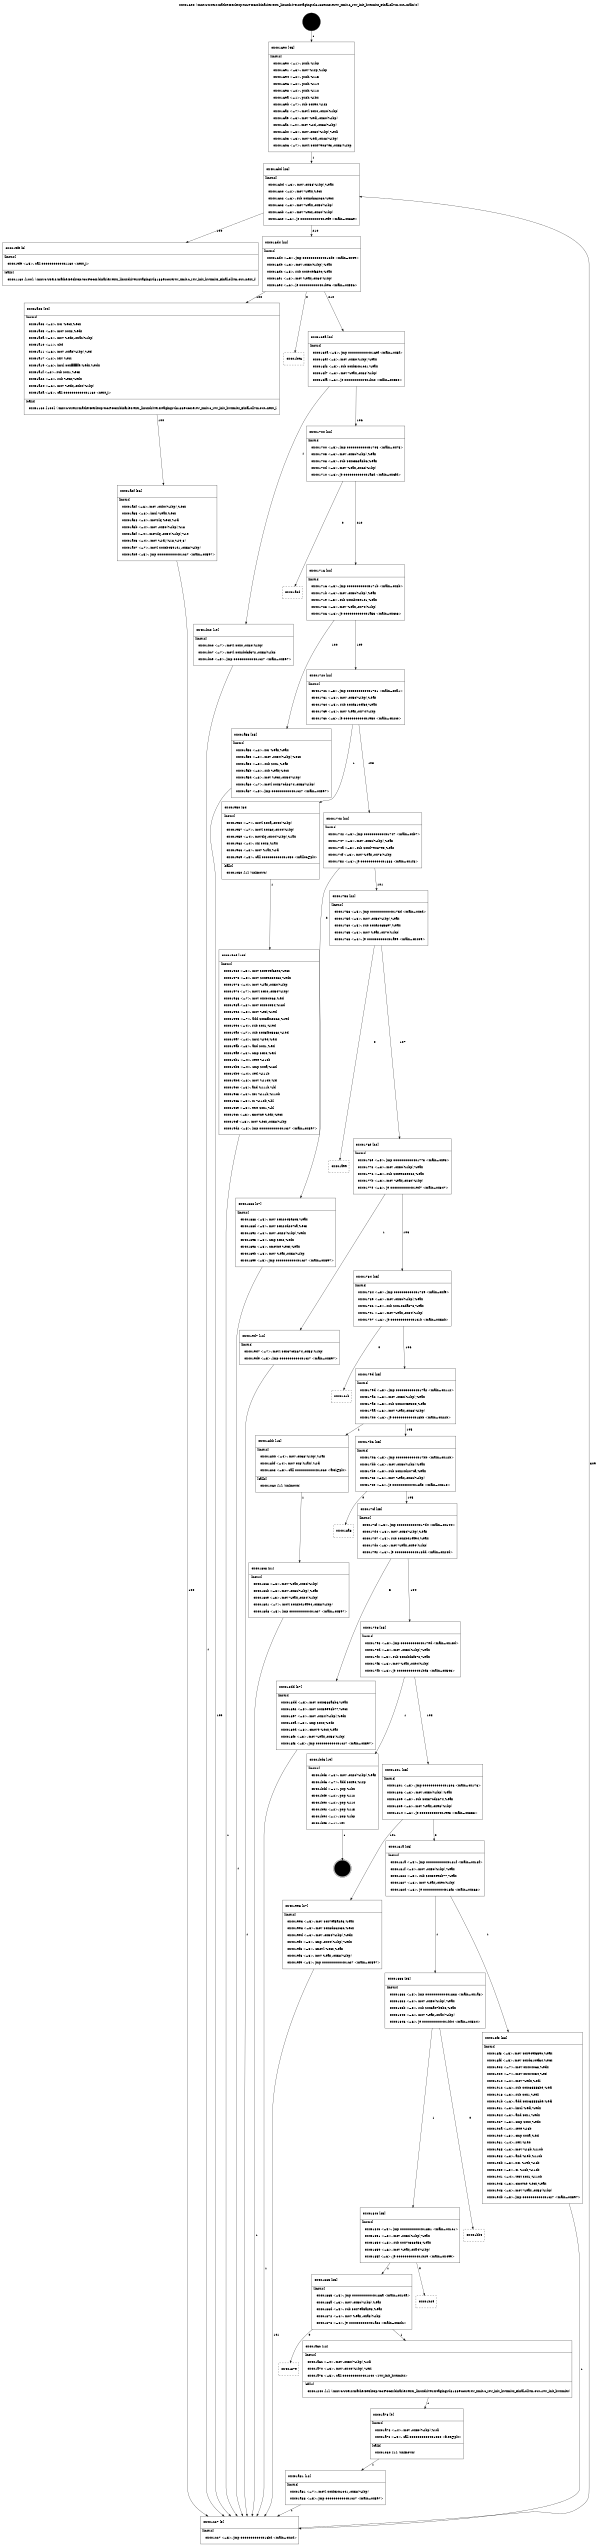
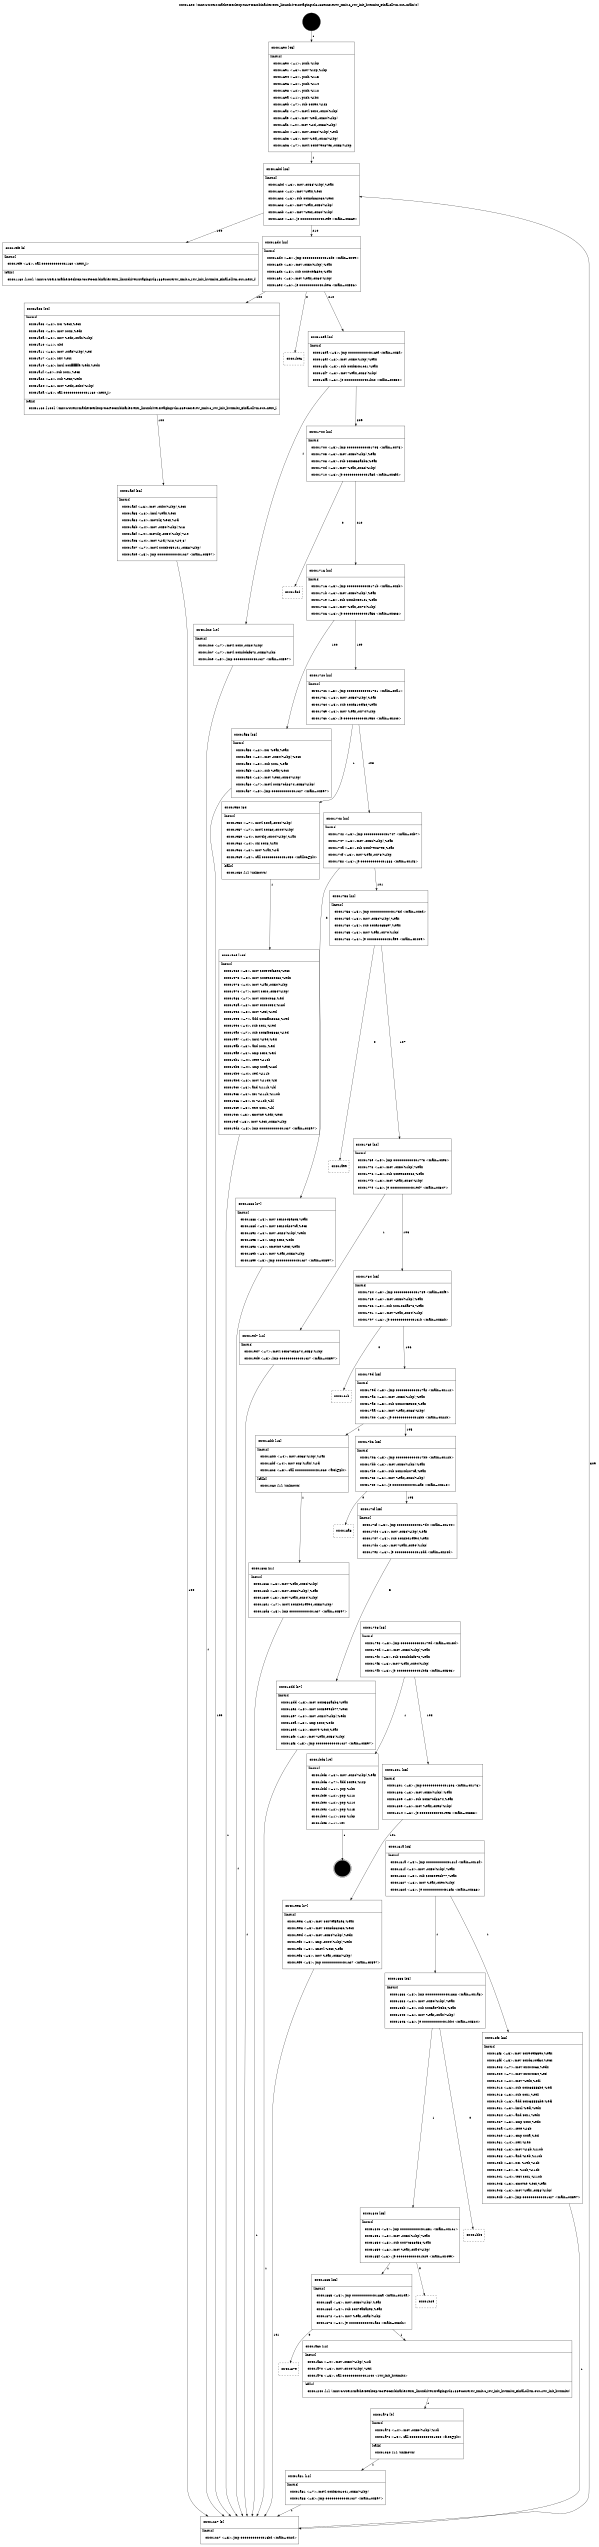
(359, 420) -> (359, 420)
(409, 1589) -> none
(434, 1829) -> none
